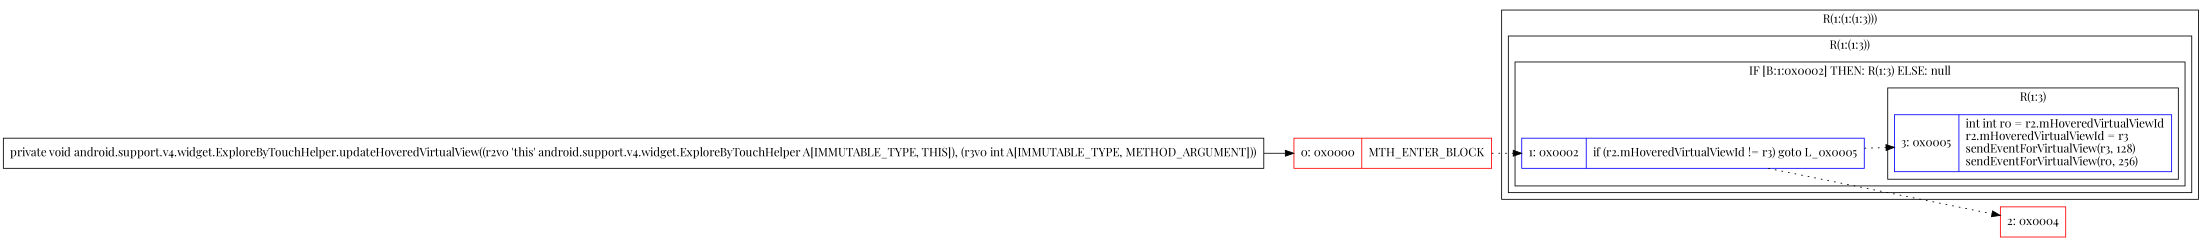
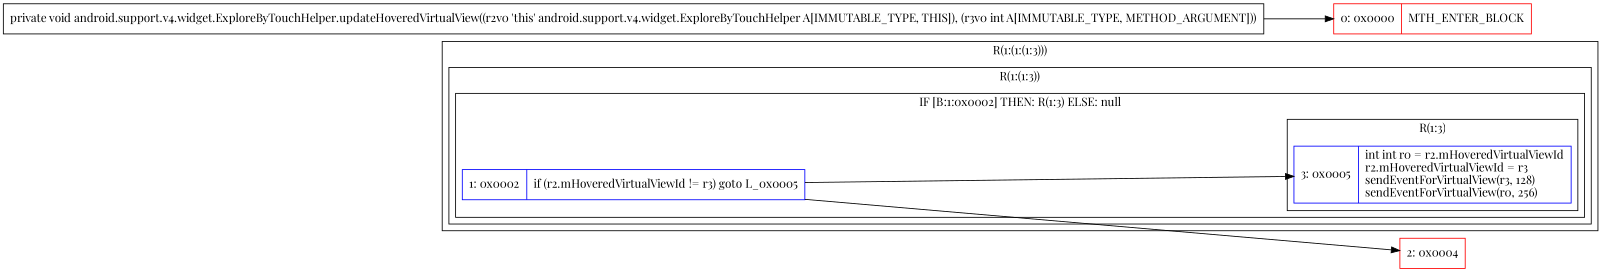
(1875, 148) -> (1045, 179)
(1502, 153) -> none
(1830, 181) -> (1230, 236)
